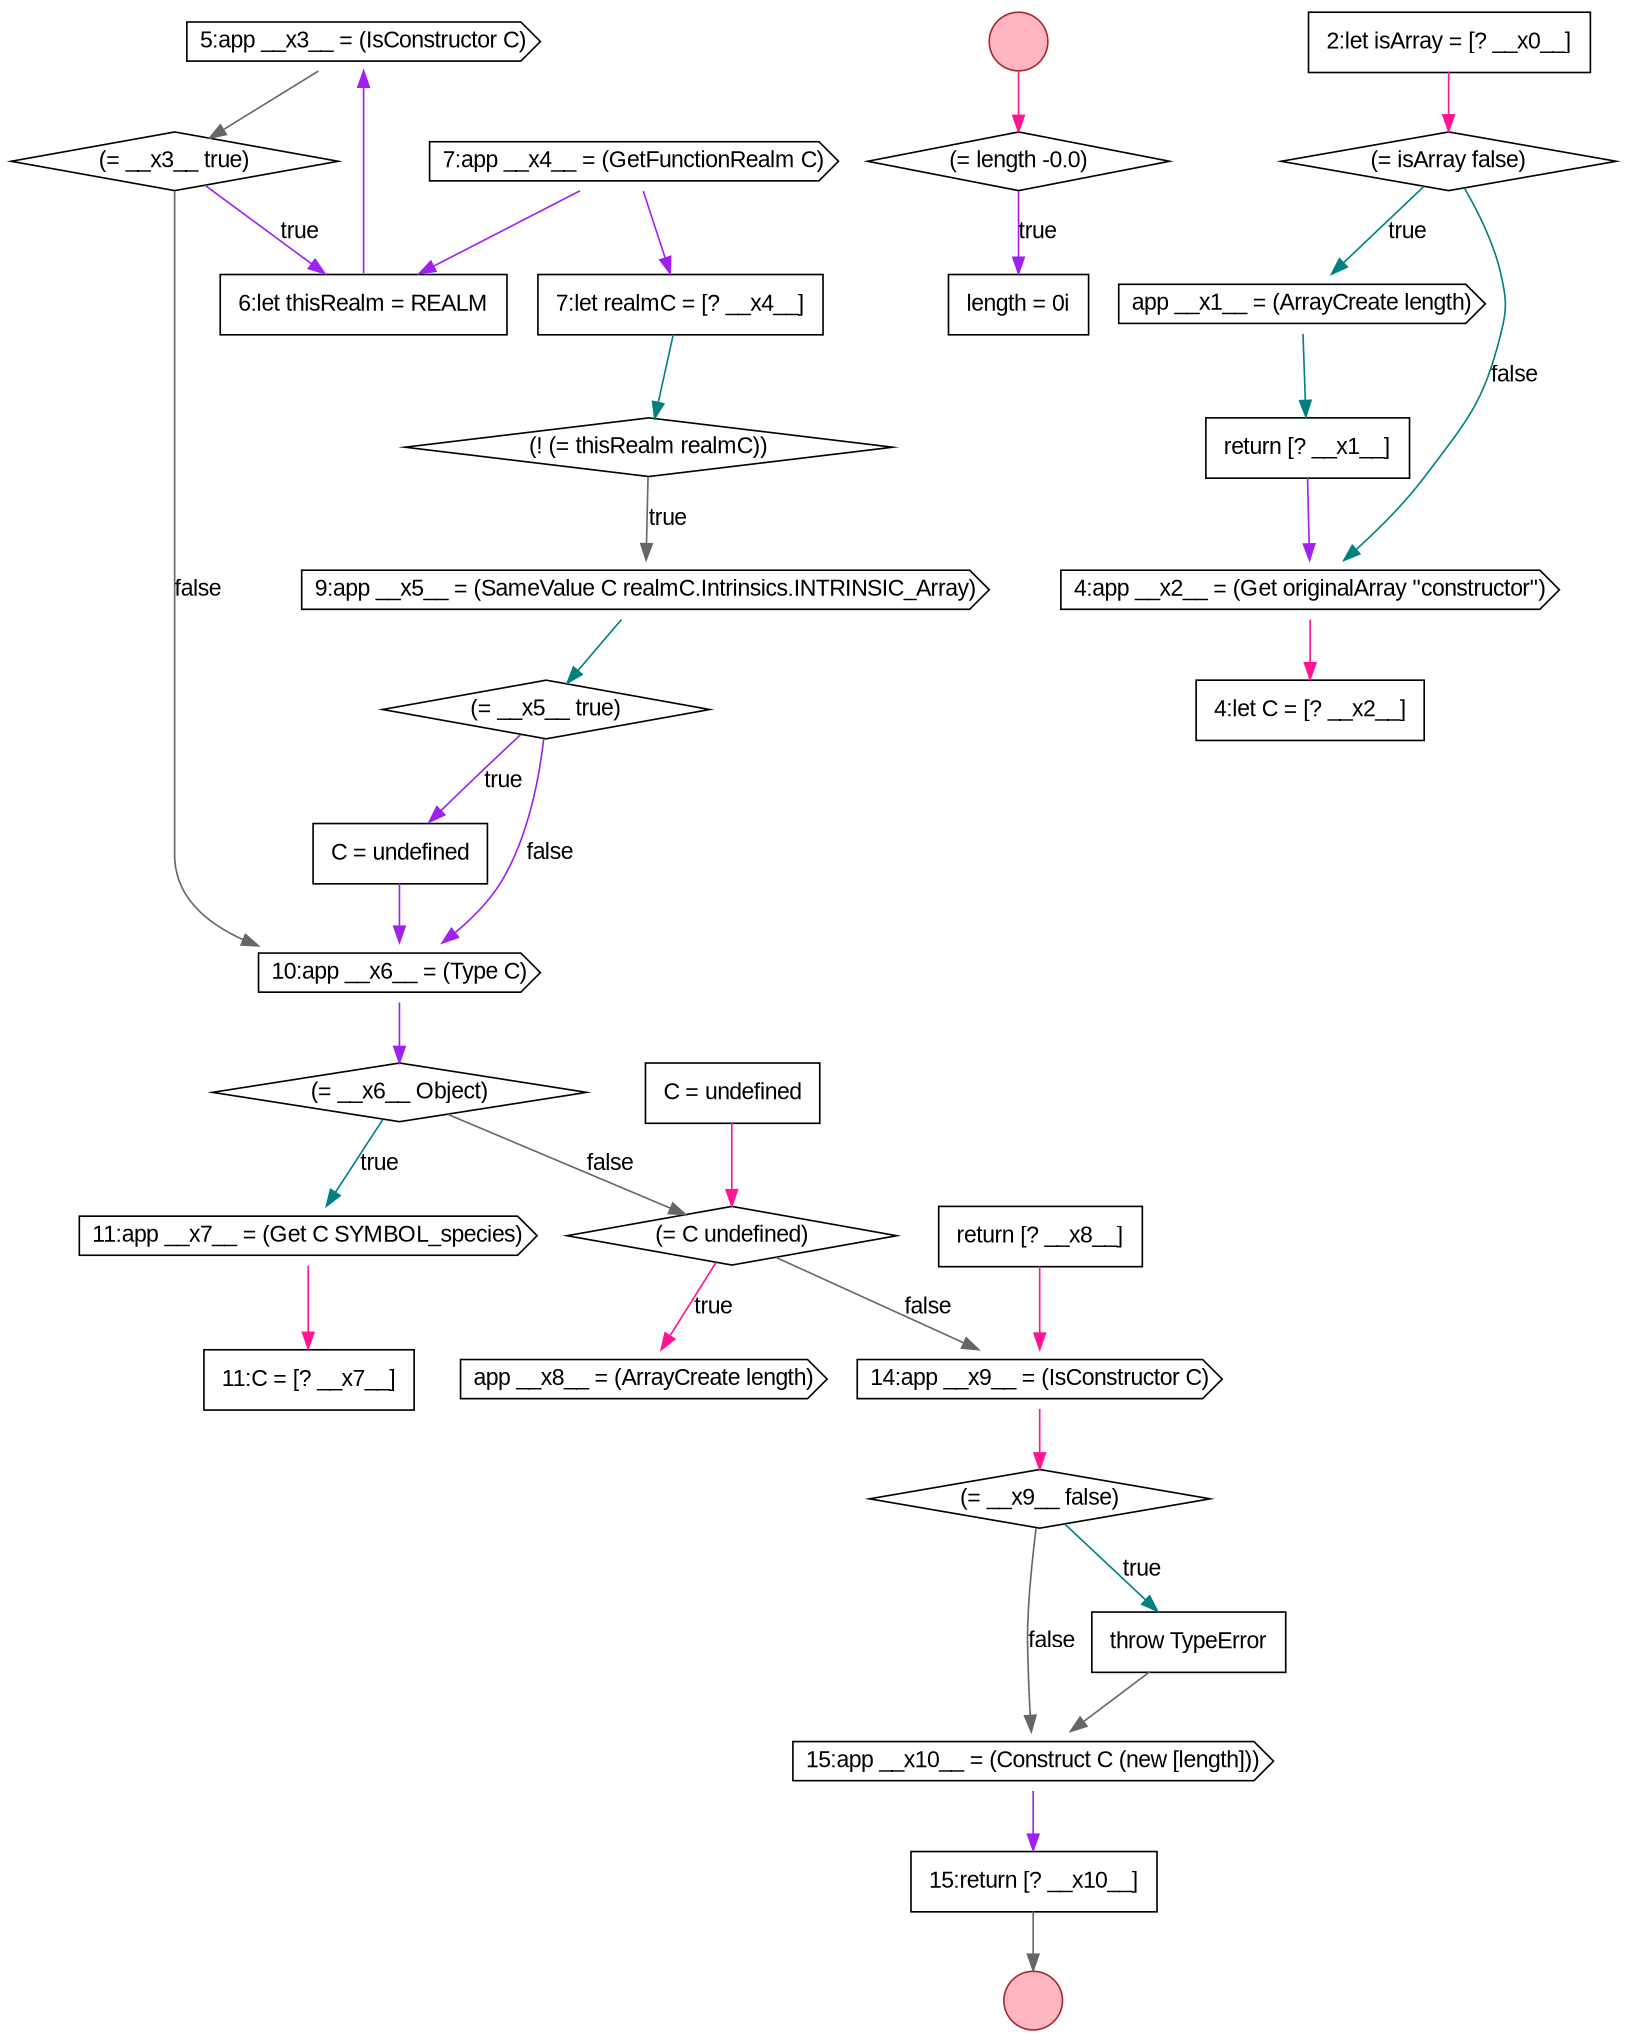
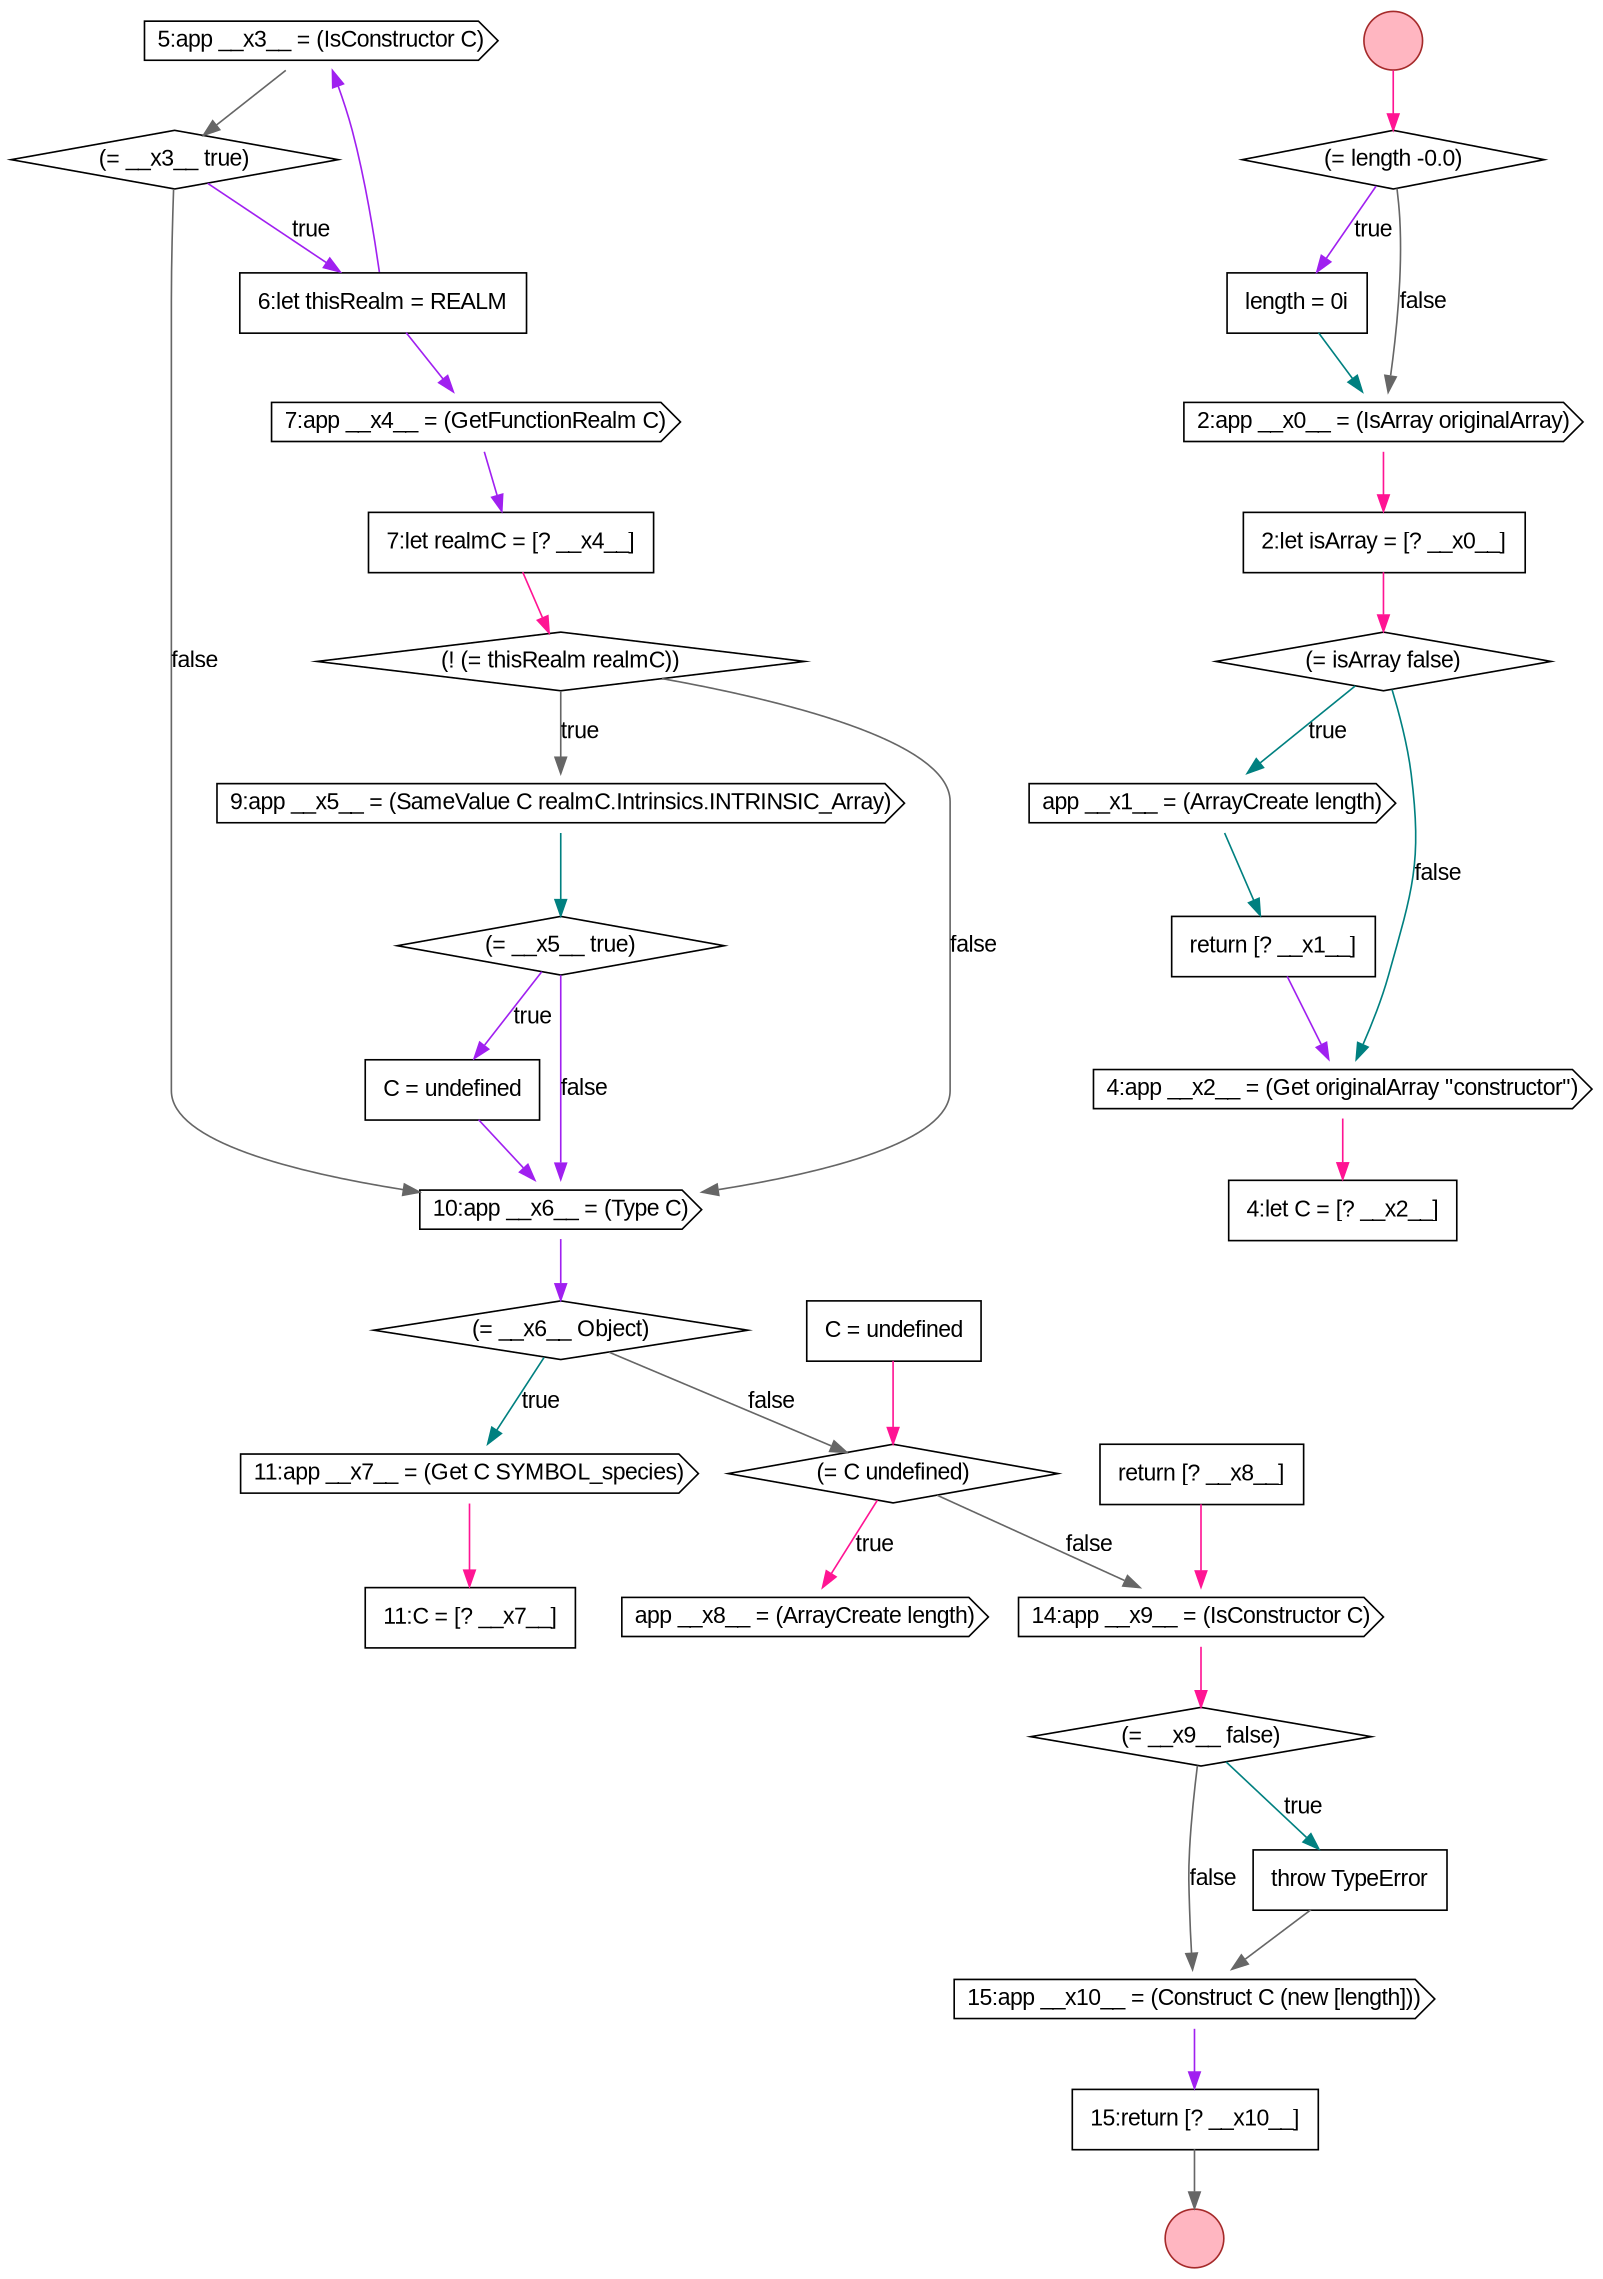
(507, 228) -> (425, 356)
(666, 368) -> (533, 595)
none -> (1383, 422)
none -> (950, 915)
